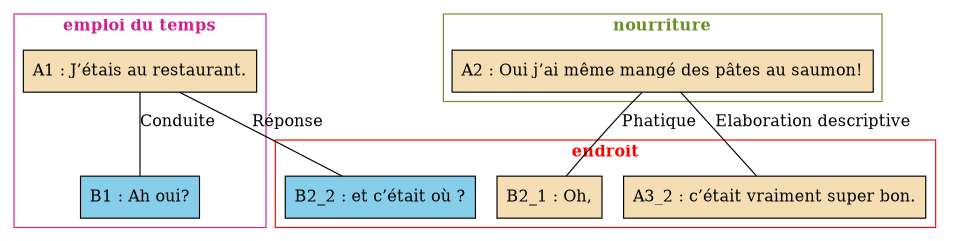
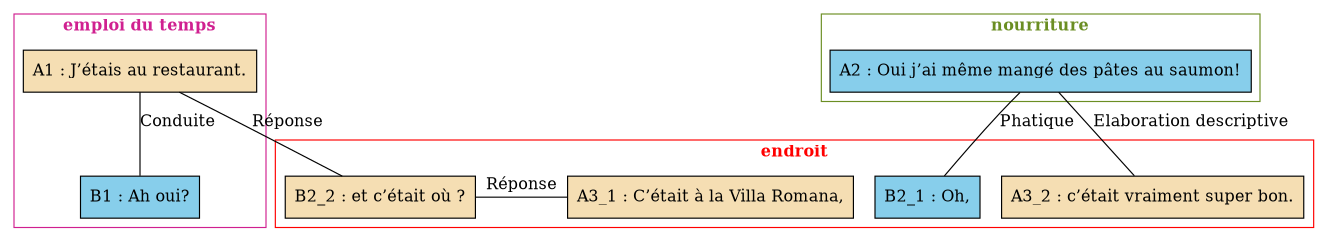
(663, 71) -> (1041, 71)
(380, 197) -> (380, 197)
(550, 197) -> (928, 197)
none -> (710, 197)
